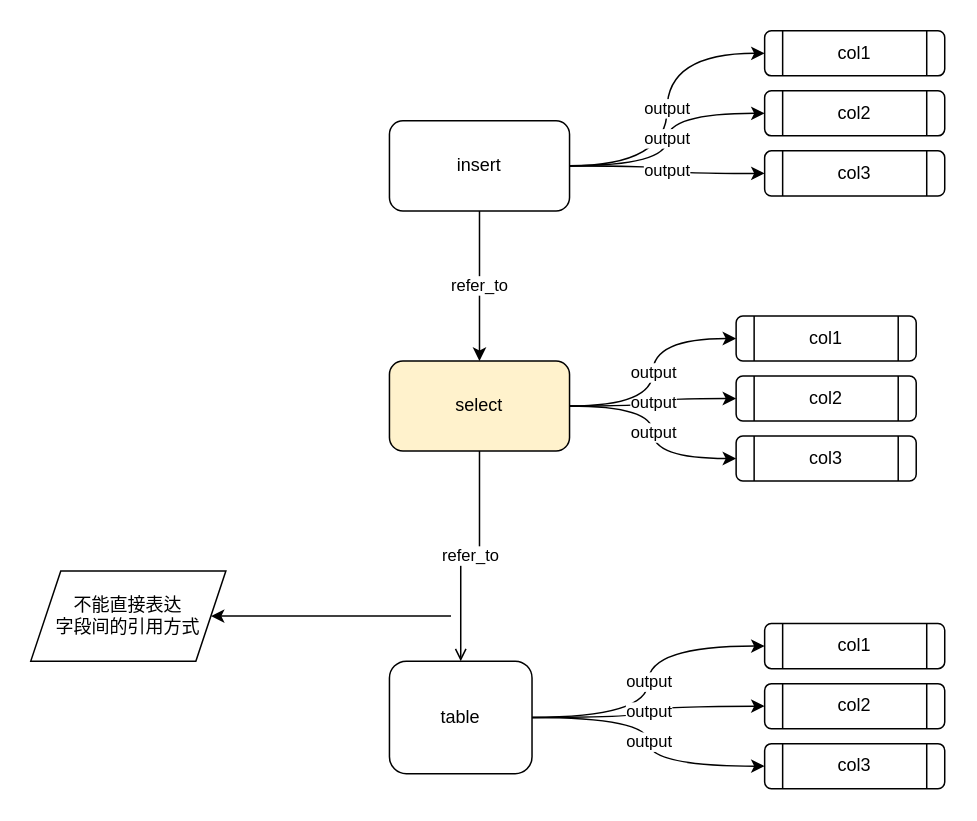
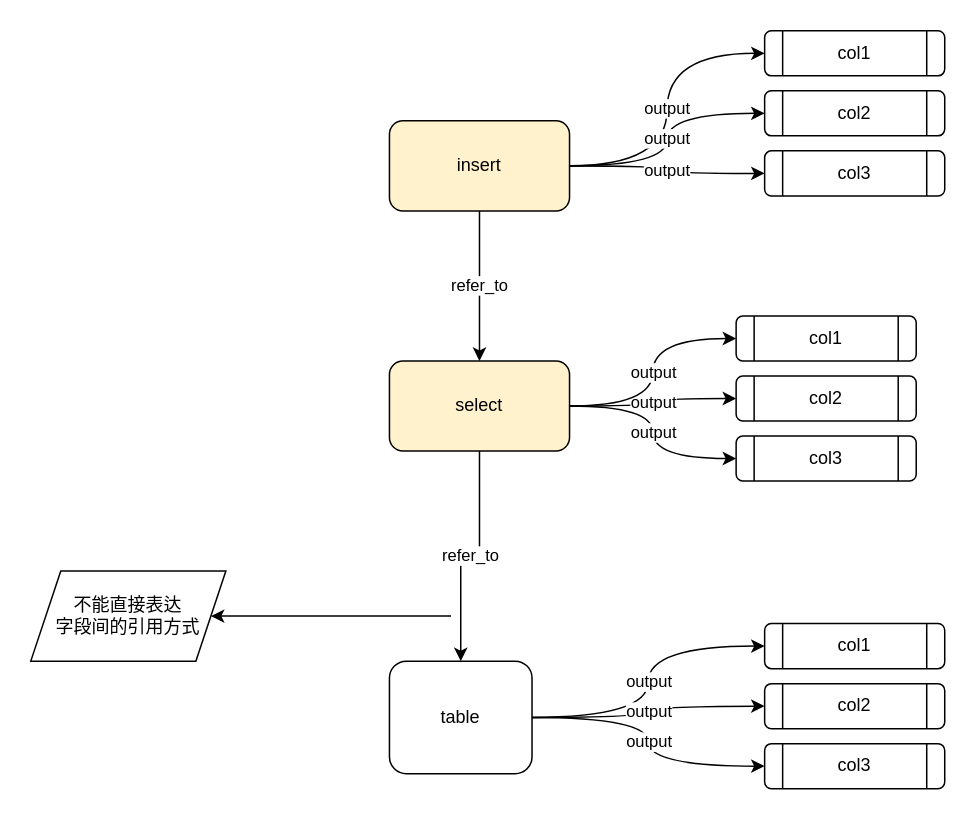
(479, 166) -> (479, 166)
(461, 652) -> (461, 649)
